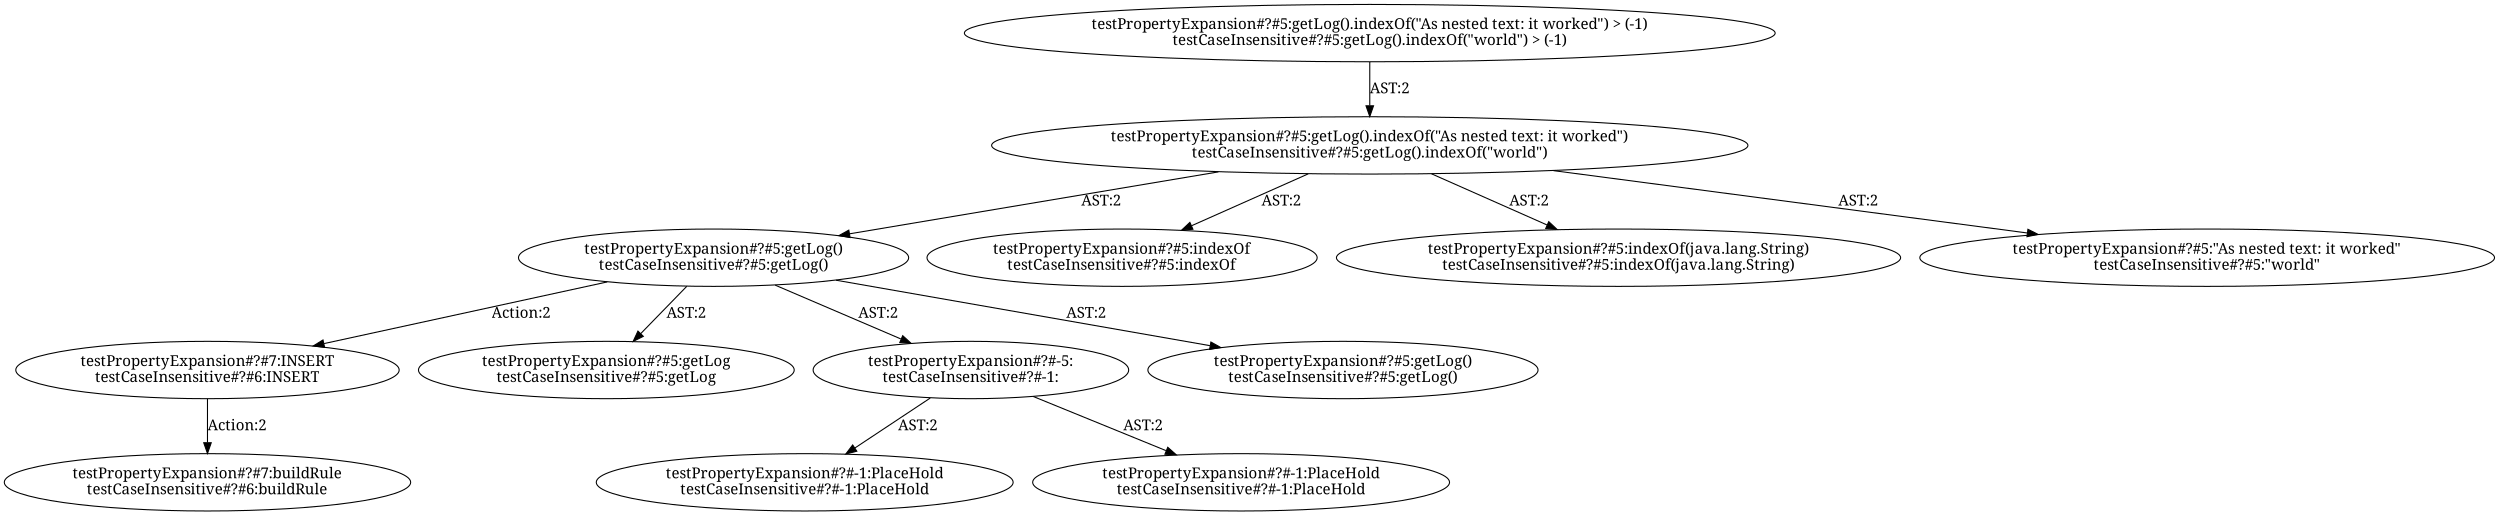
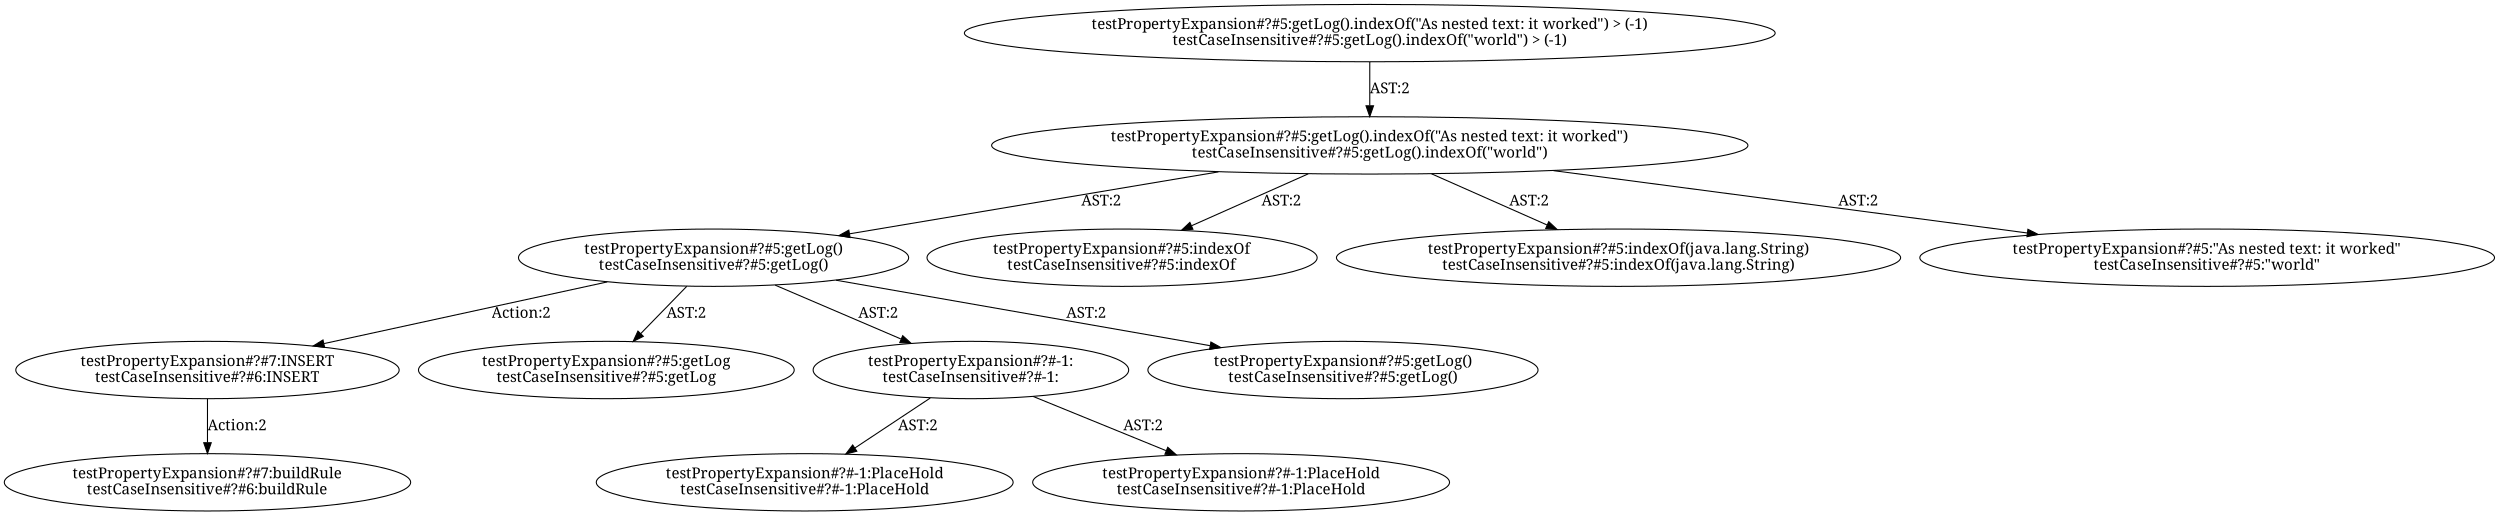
(971, 370) -> (971, 370)
